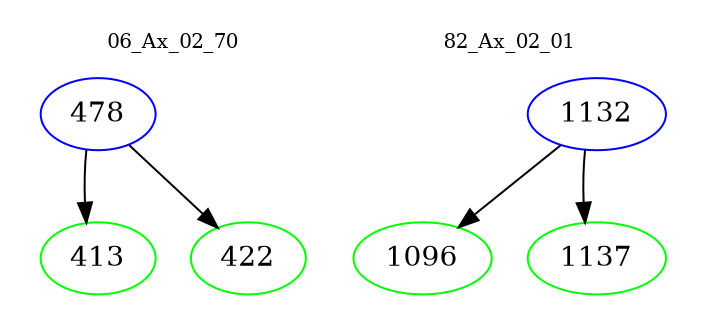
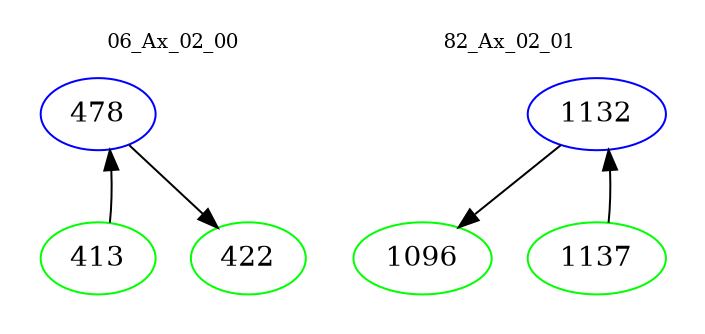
(173, 43) -> (173, 43)
(85, 176) -> (112, 197)
(583, 176) -> (610, 197)
